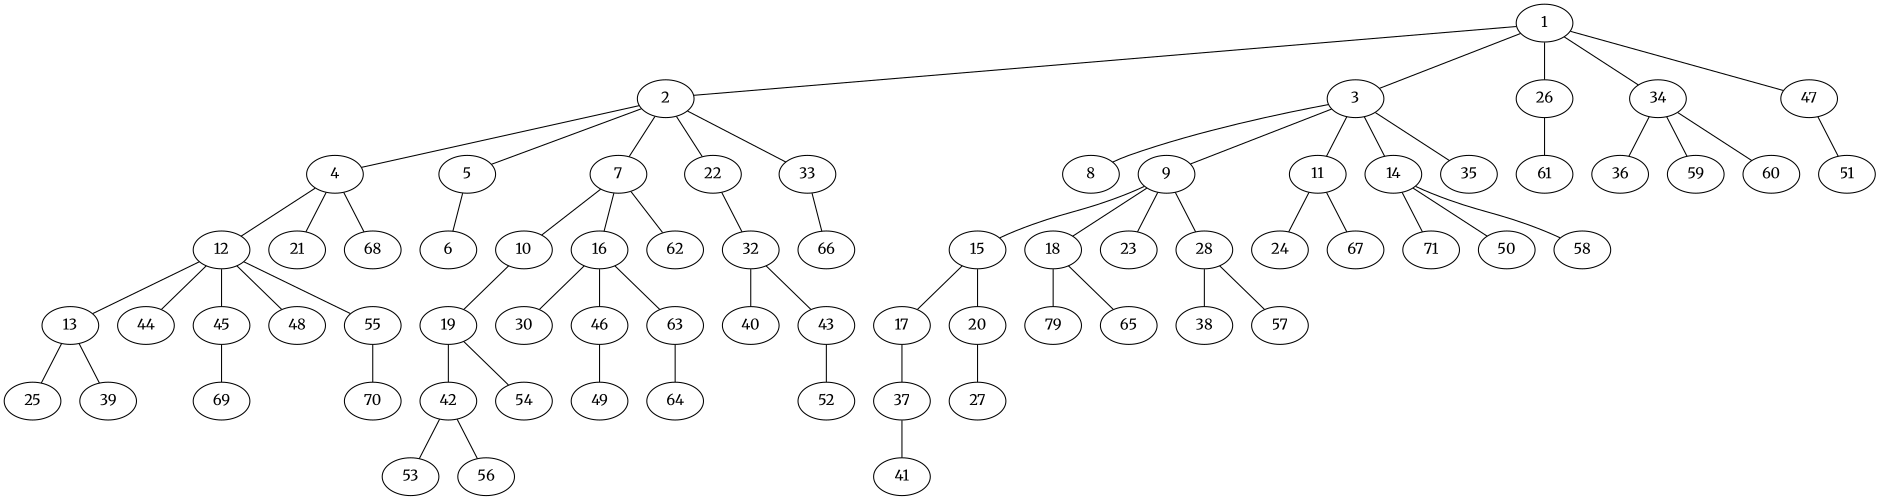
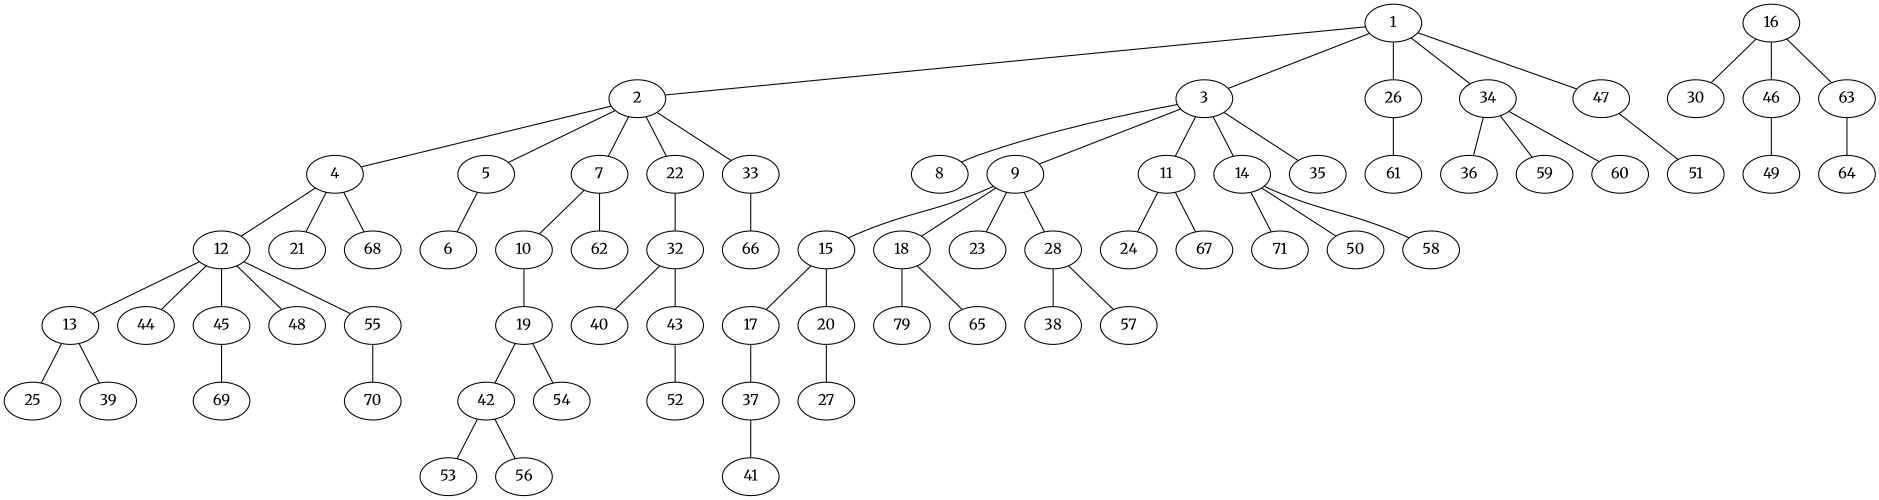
(609, 212) -> none
